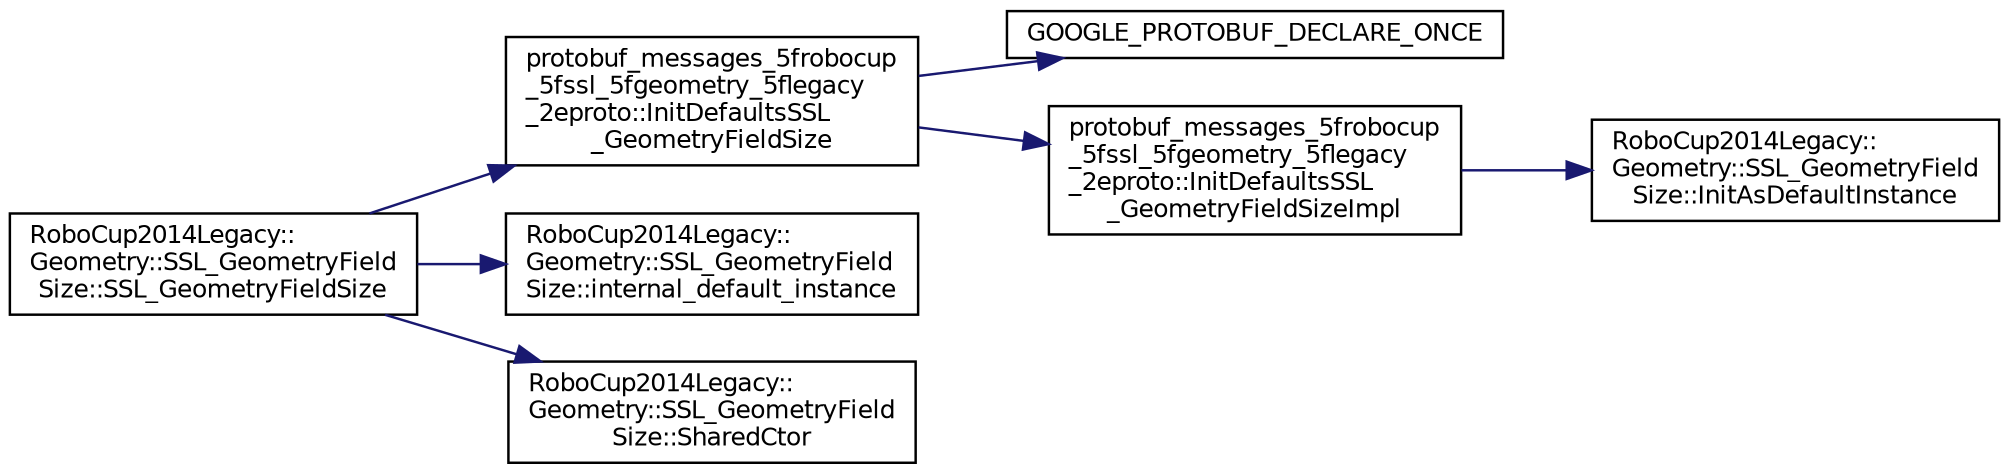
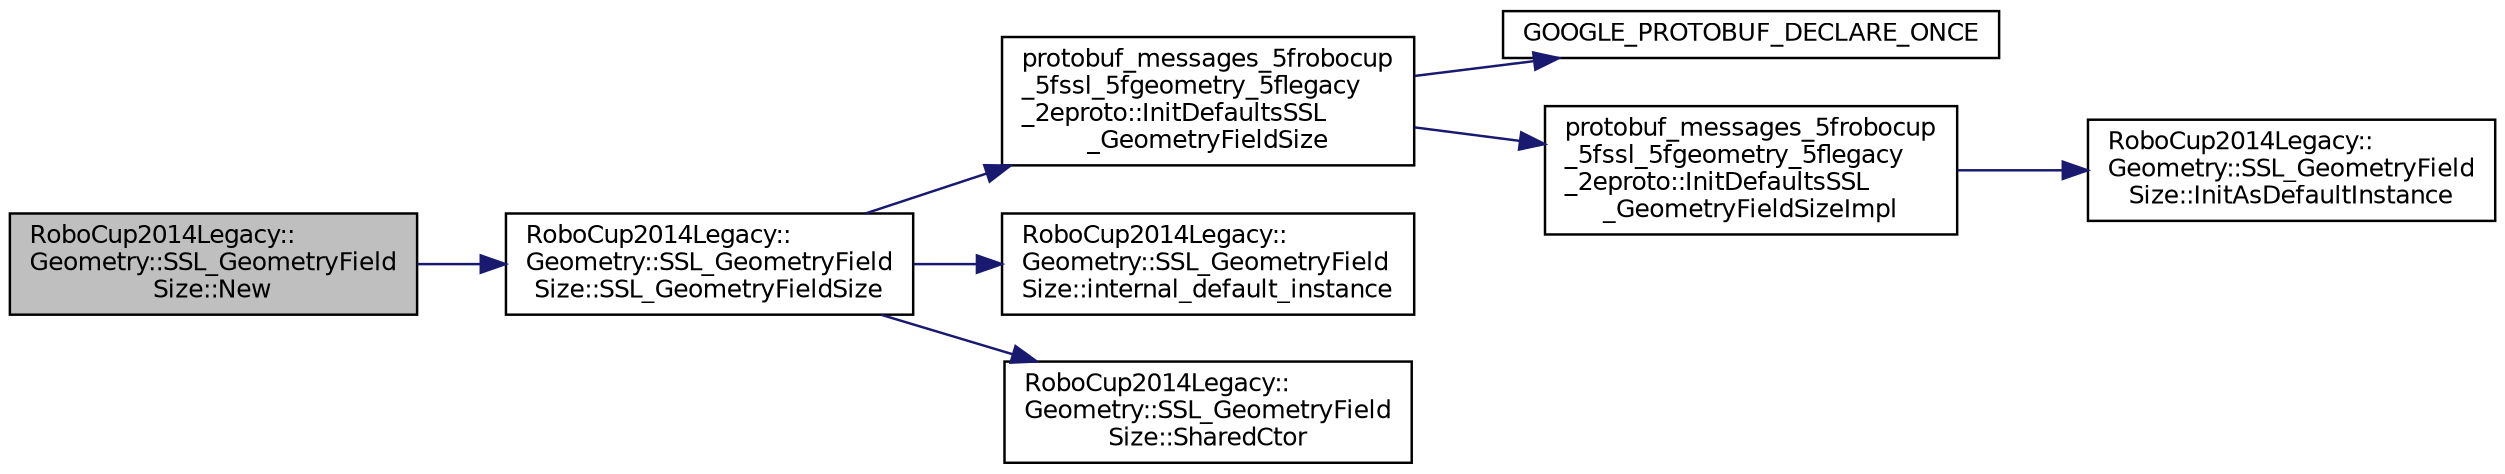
none -> (213, 264)
